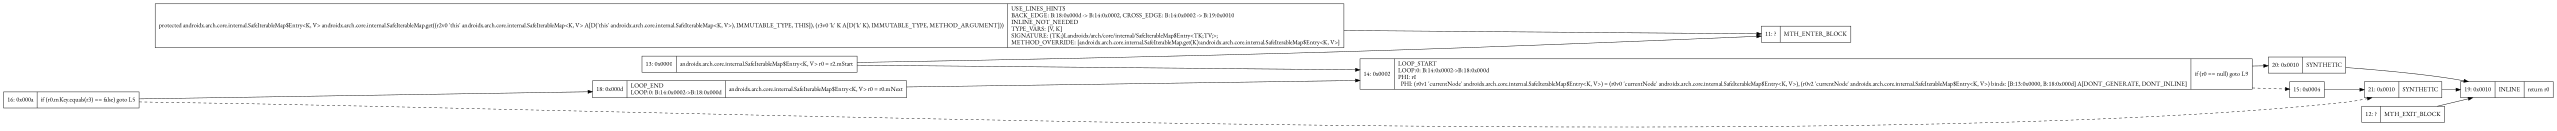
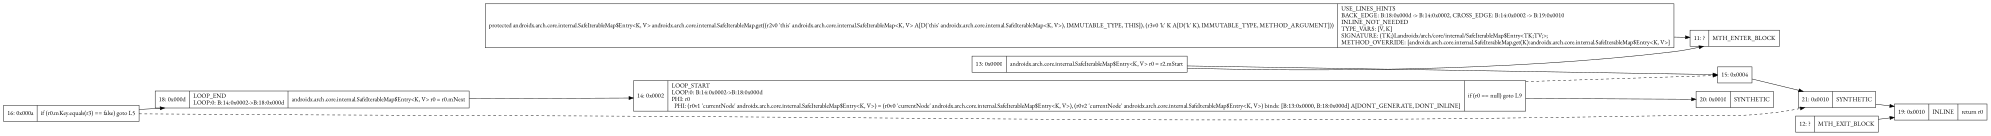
(1106, 67) -> (1450, 70)
(2405, 73) -> none
